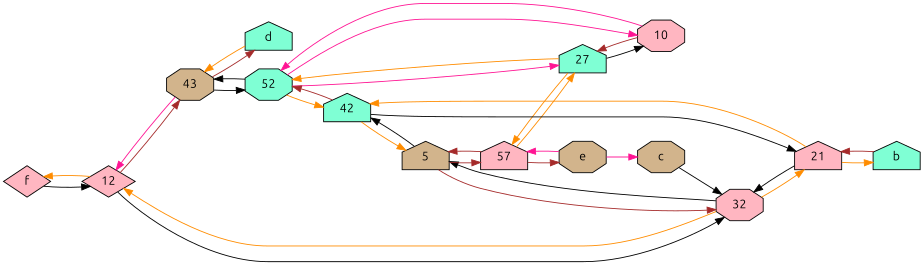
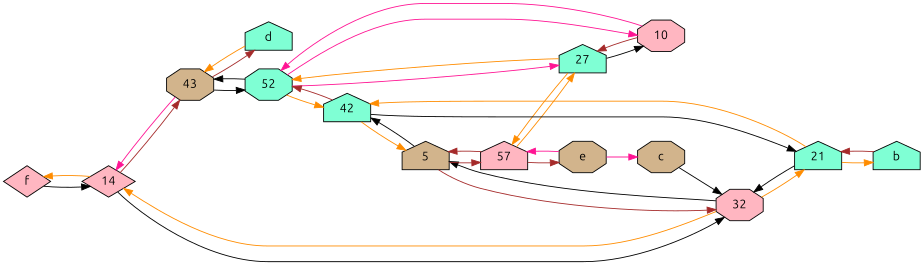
(818, 157) -> (818, 157)
(109, 181) -> (109, 181)
